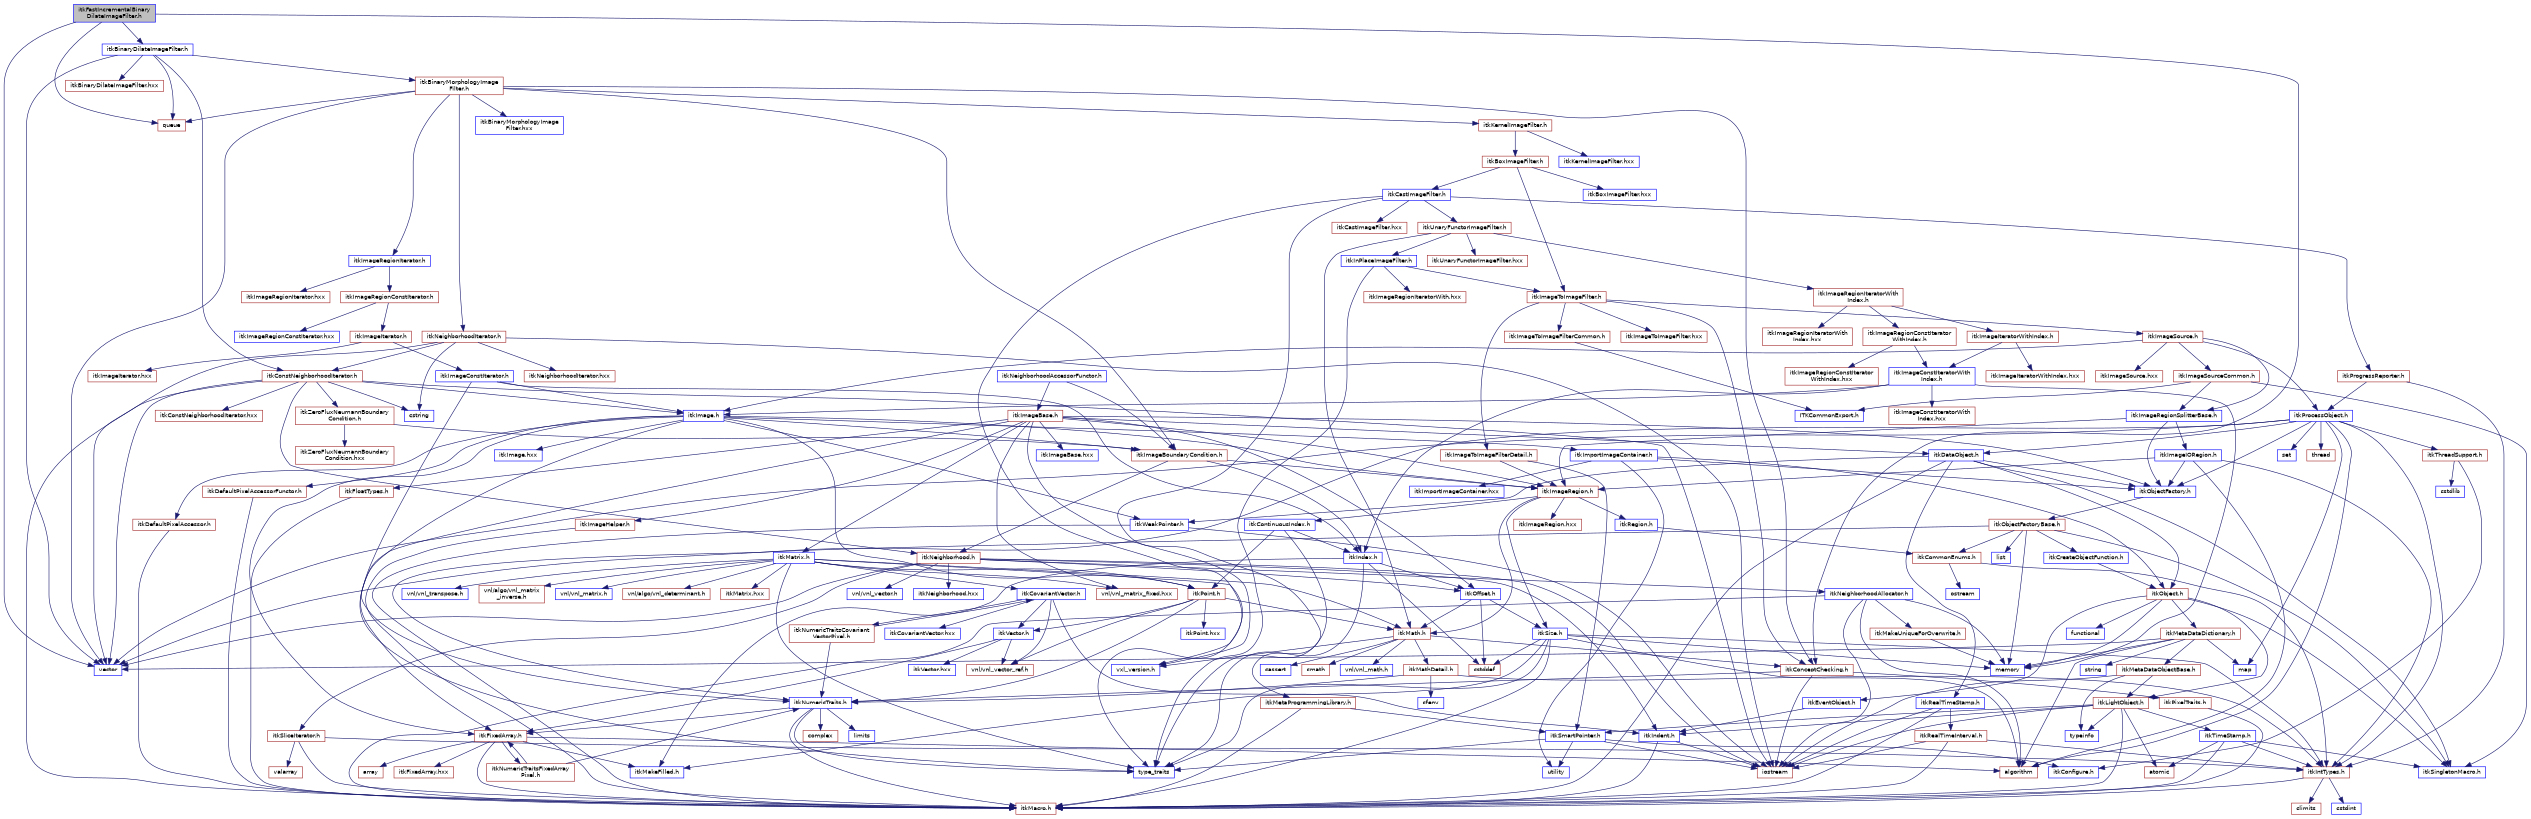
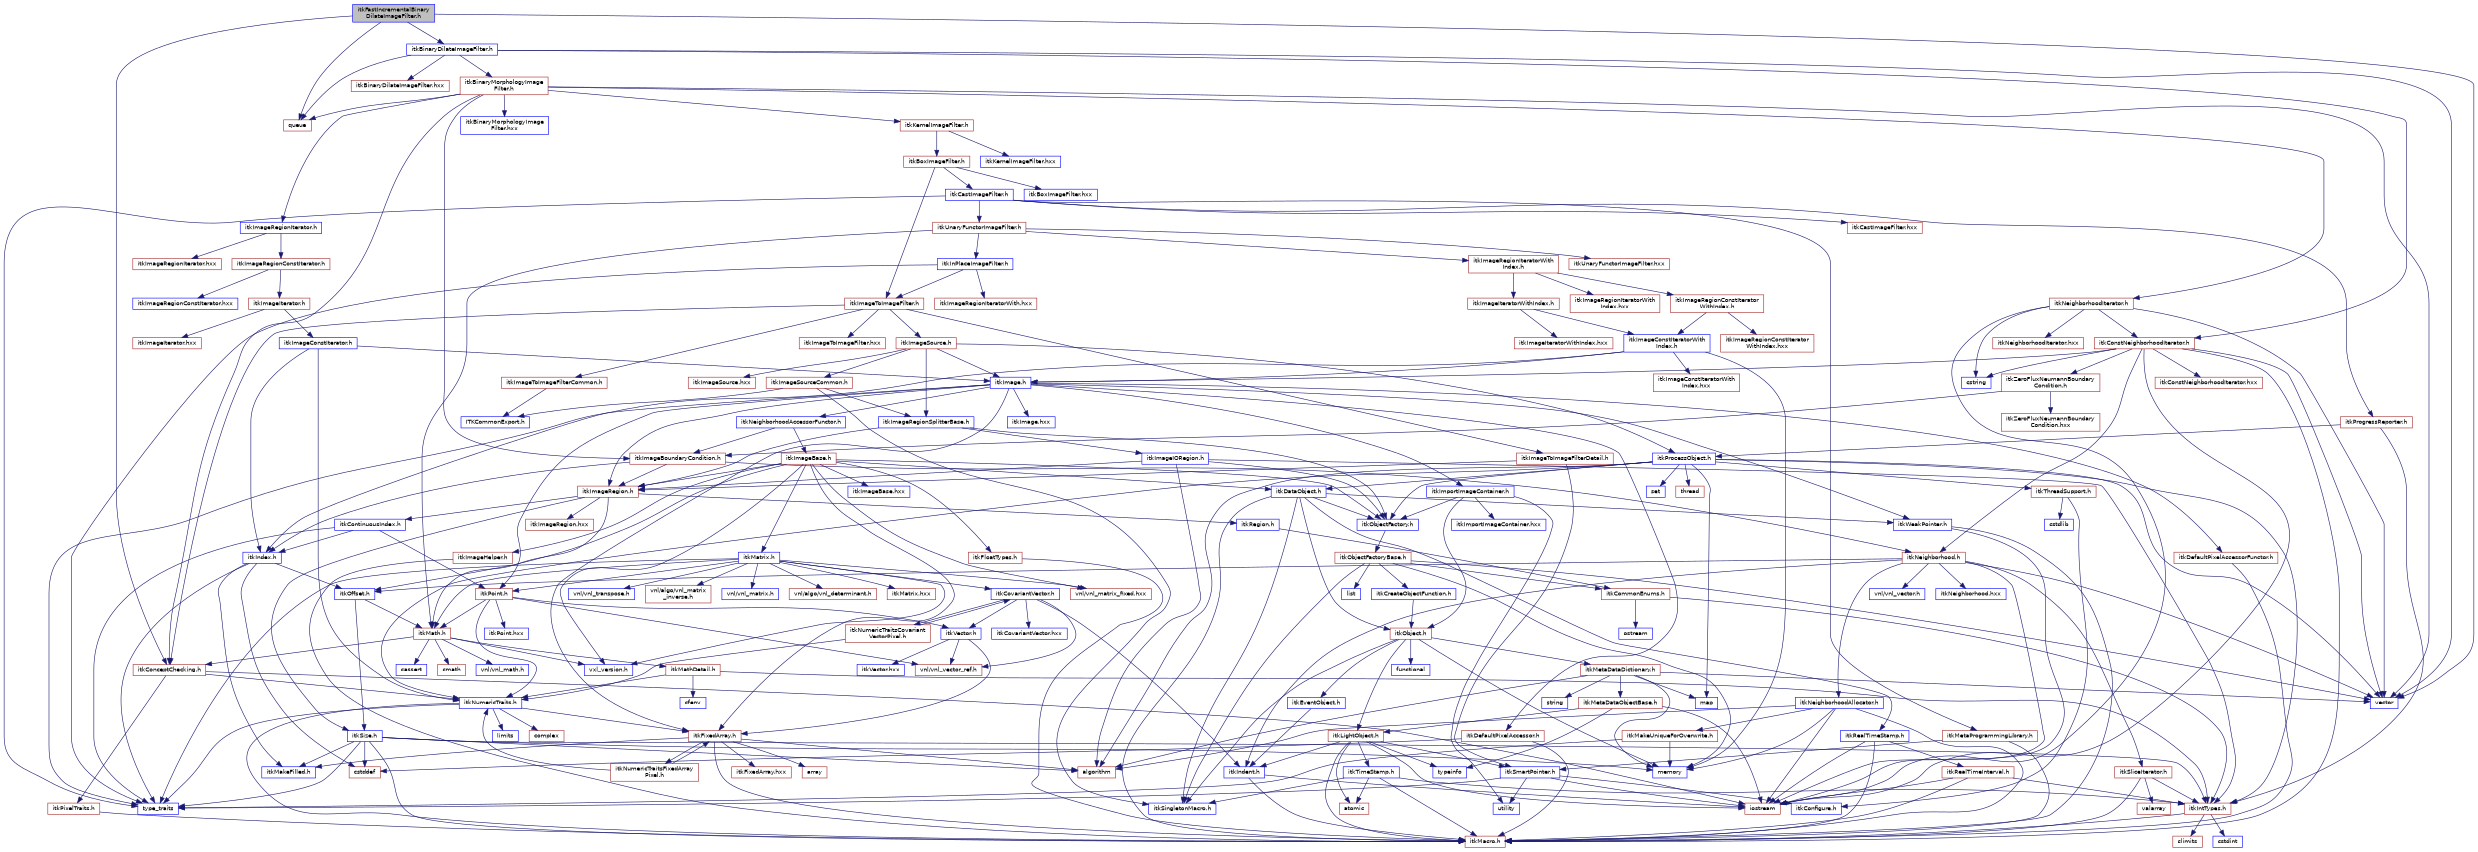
(887, 429) -> (908, 401)
(1482, 629) -> (951, 754)
none -> (905, 797)
